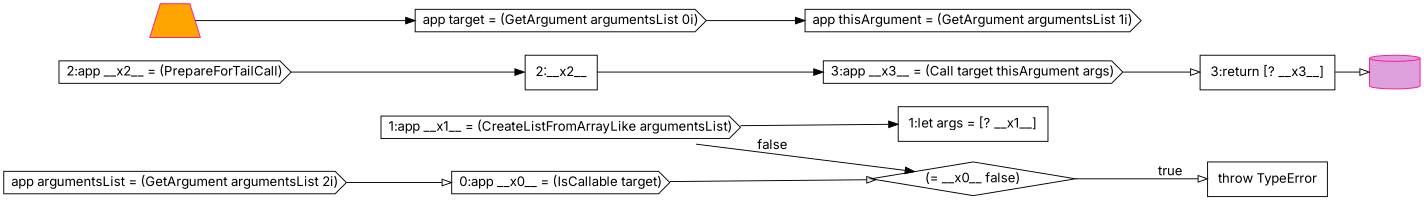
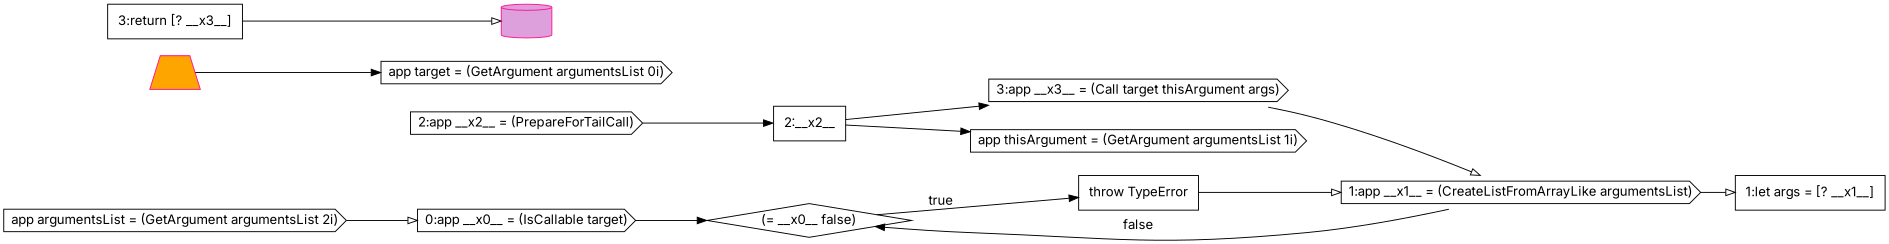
(751, 21) -> (903, 128)
(1157, 72) -> (1371, 135)
(815, 125) -> (1713, 192)
(1137, 179) -> (973, 206)
(768, 181) -> (666, 220)
none -> (1265, 192)
